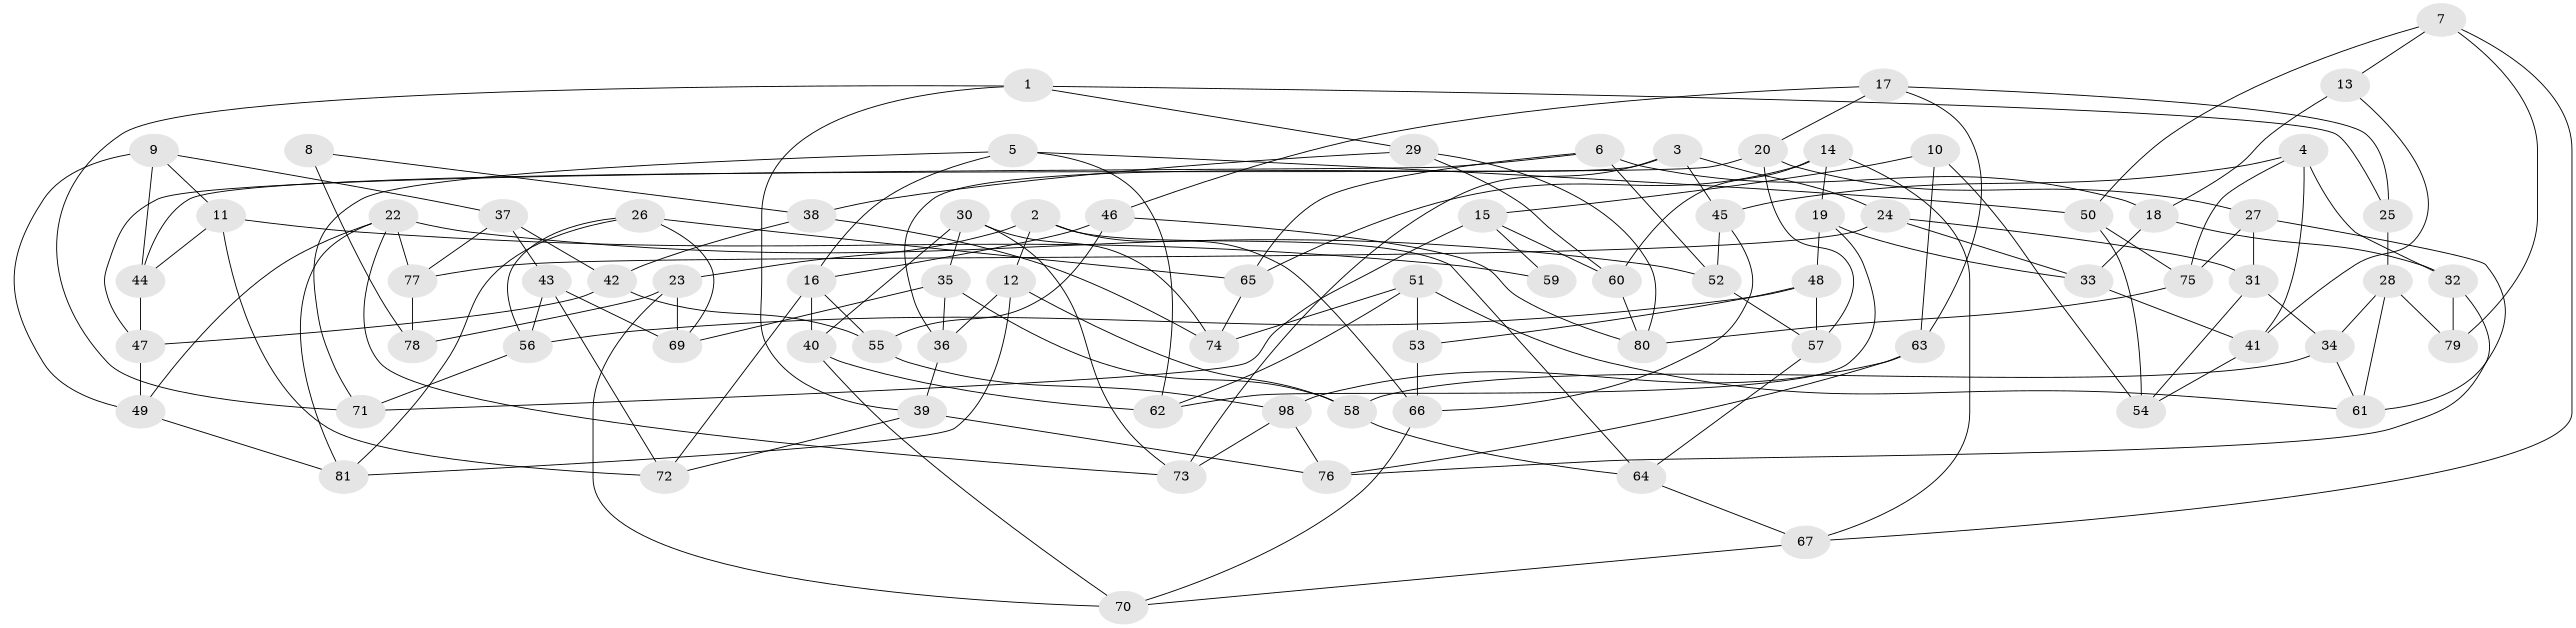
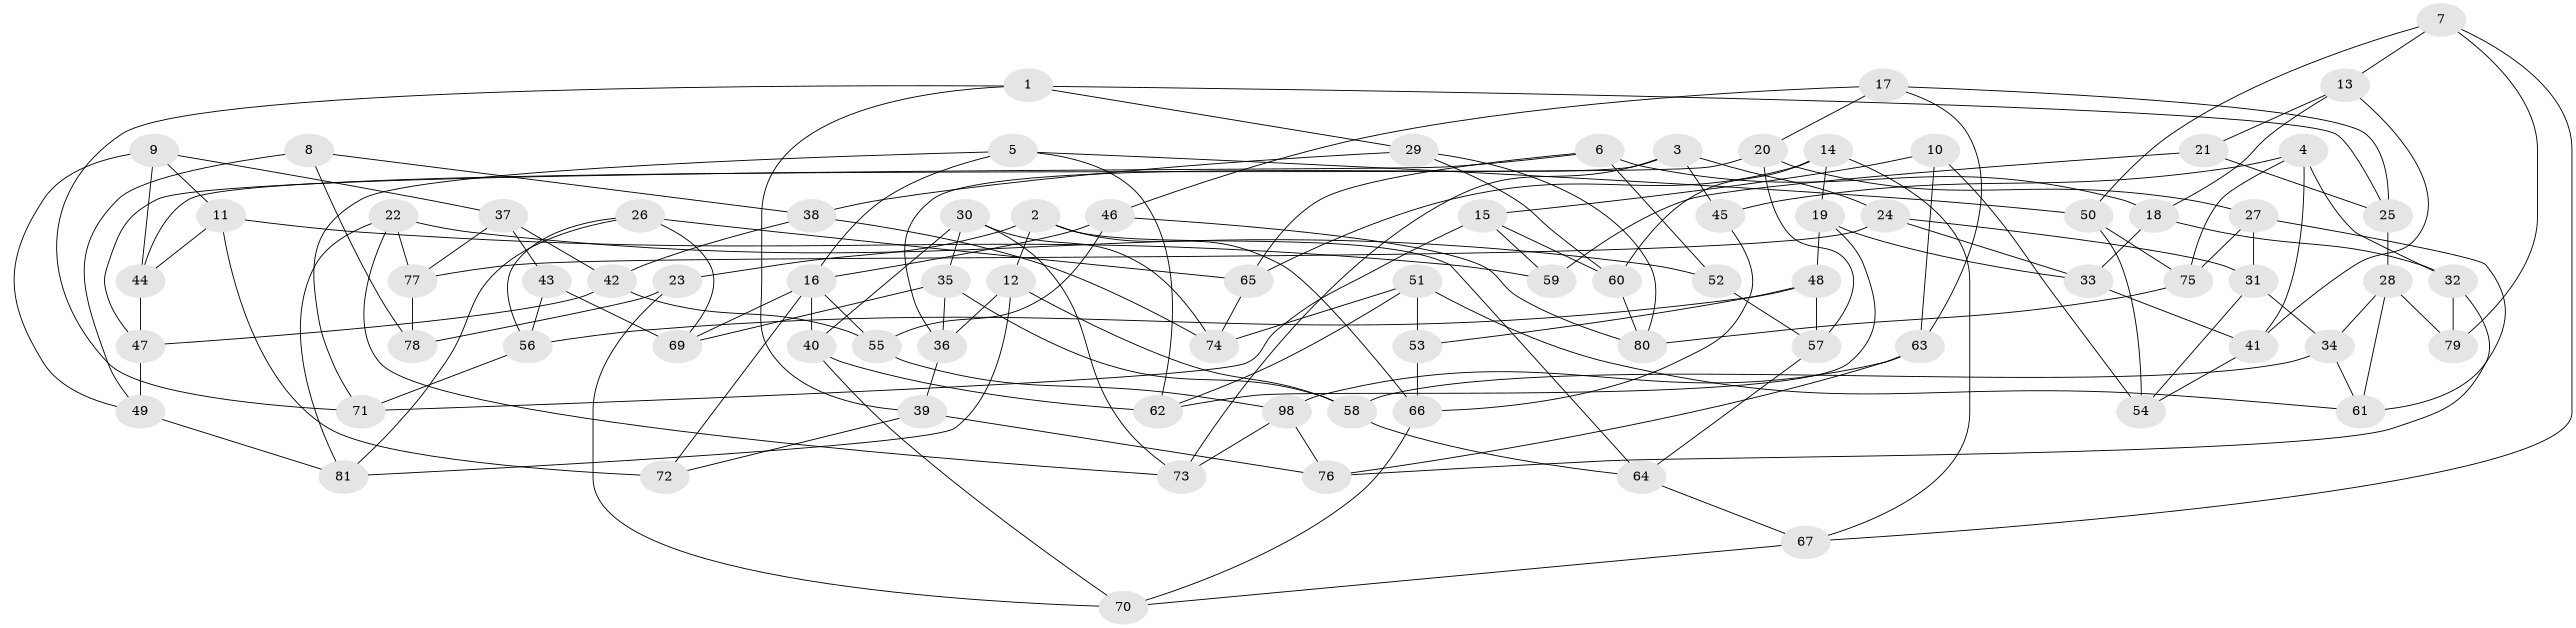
none -> (2204, 151)
(1718, 250) -> none
(247, 291) -> (104, 215)
(677, 314) -> (768, 303)
(606, 379) -> none
